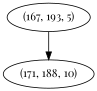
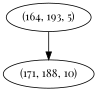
(49, 17) -> (49, 17)
